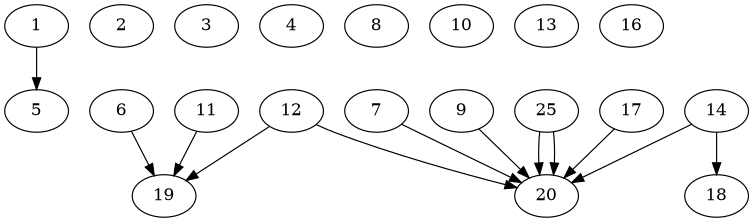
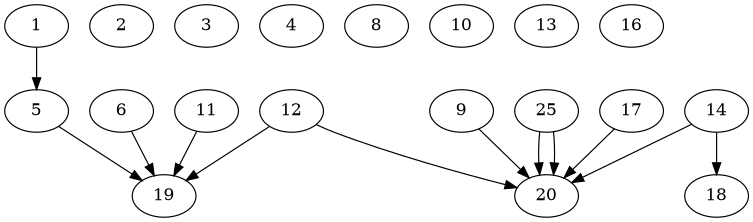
(377, 111) -> none
none -> (96, 150)
